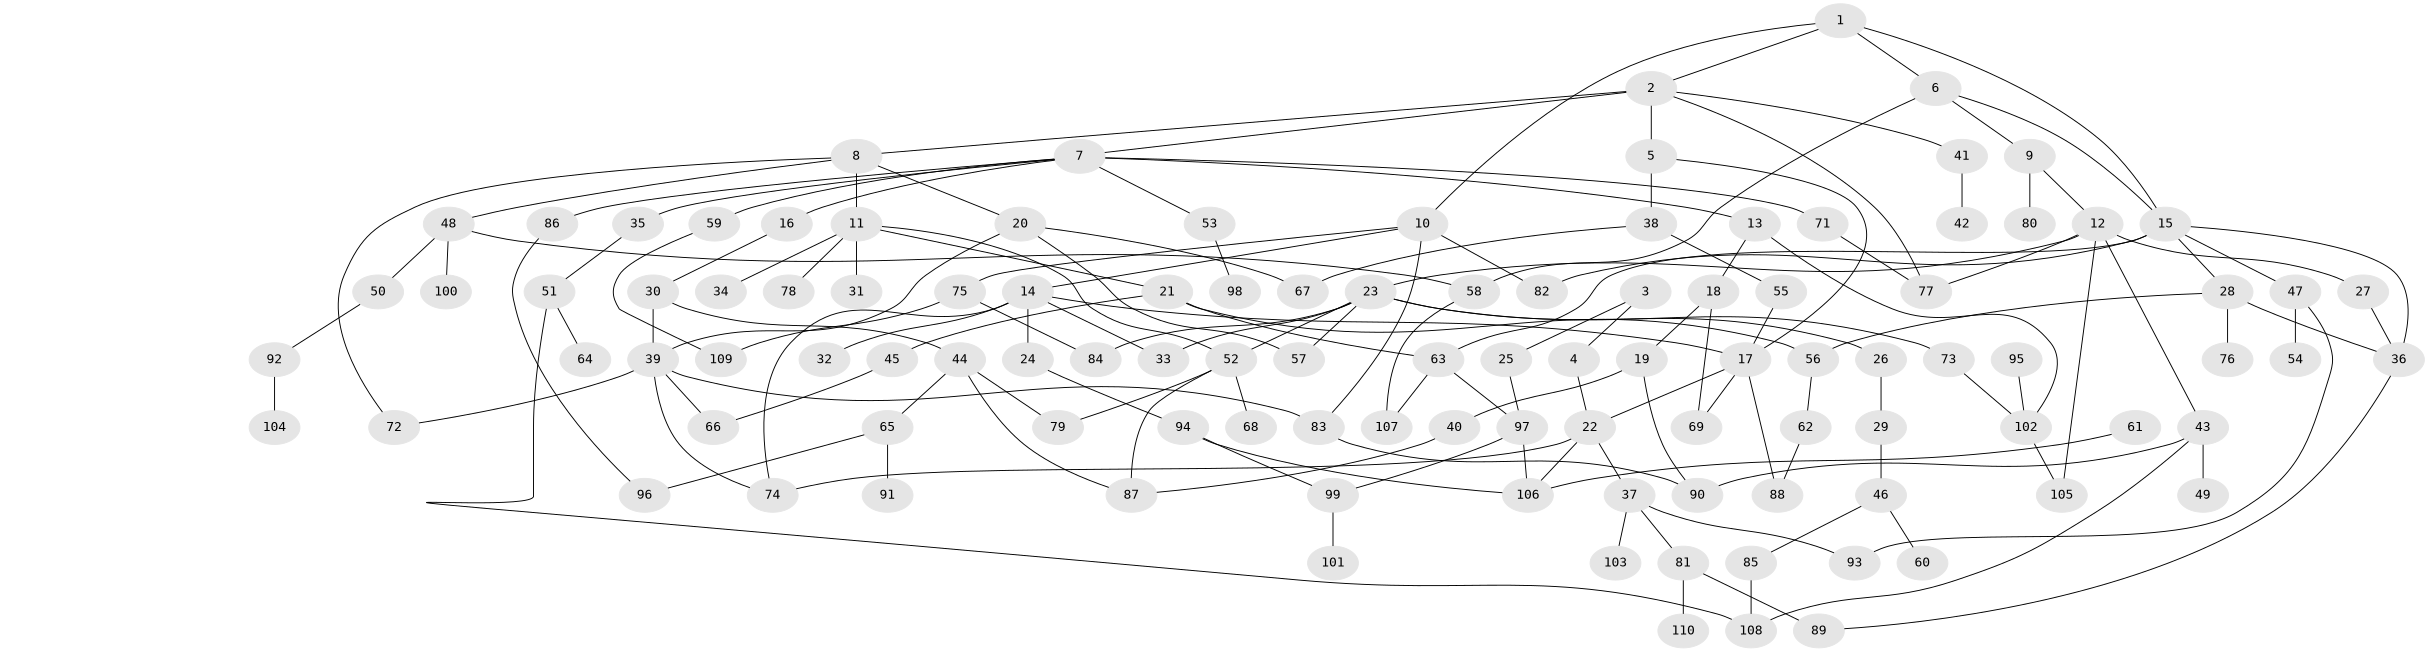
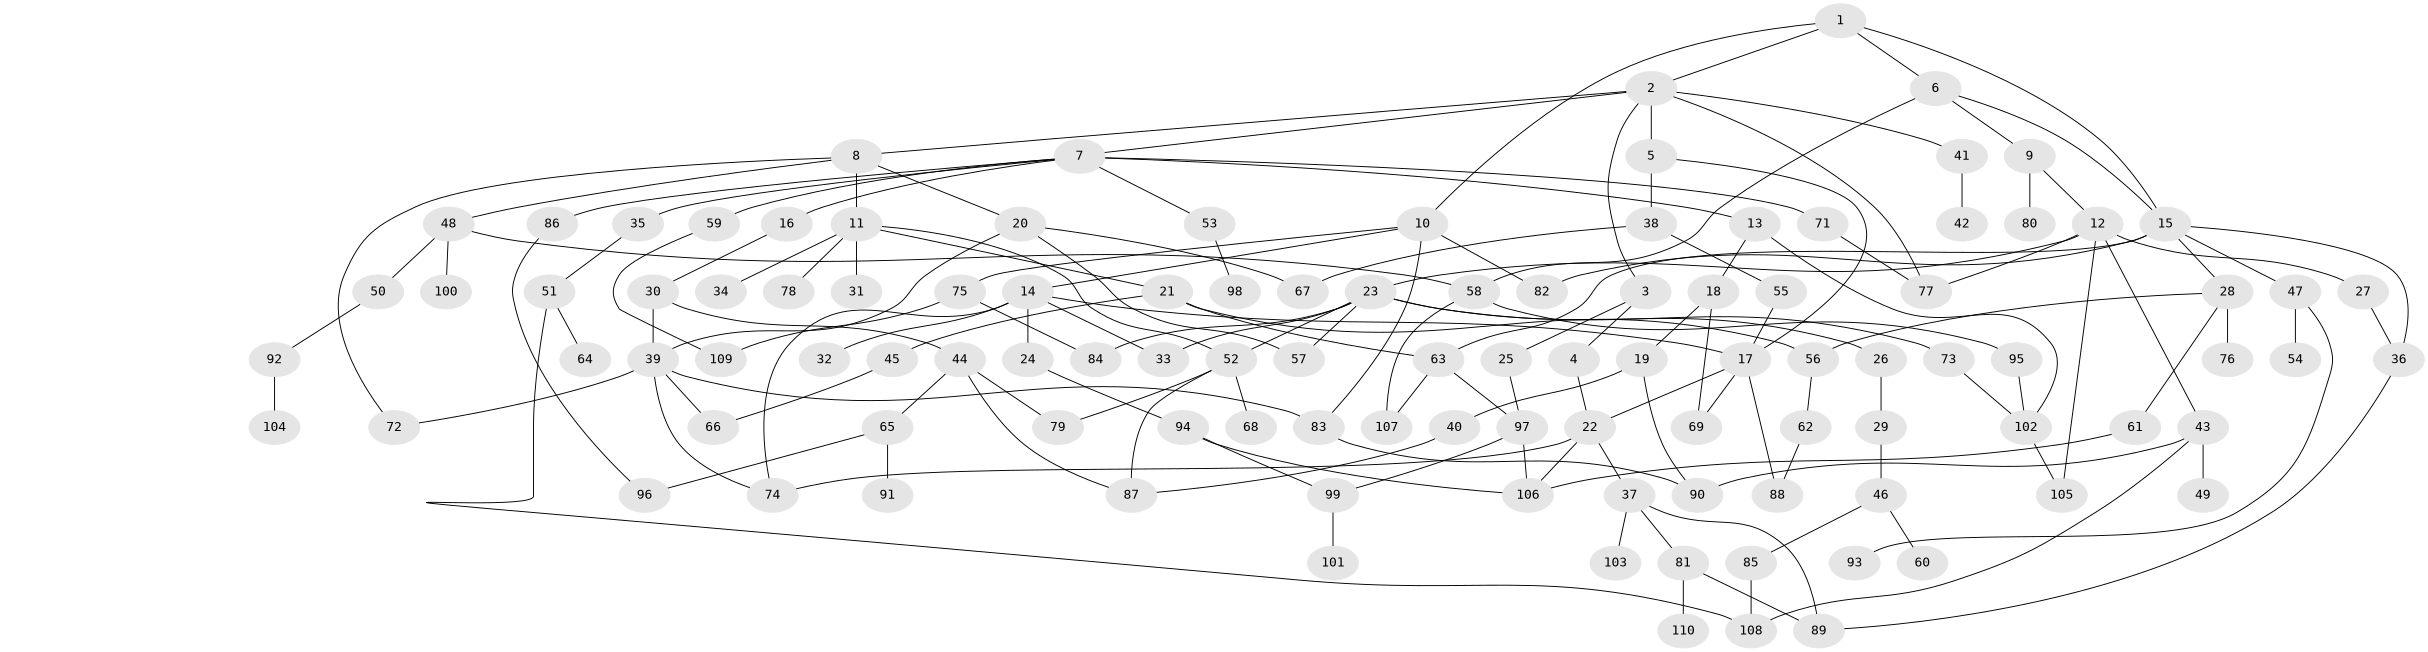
none -> (1608, 189)
(2312, 328) -> (2181, 360)
none -> (1656, 329)
(1741, 530) -> (1757, 528)
